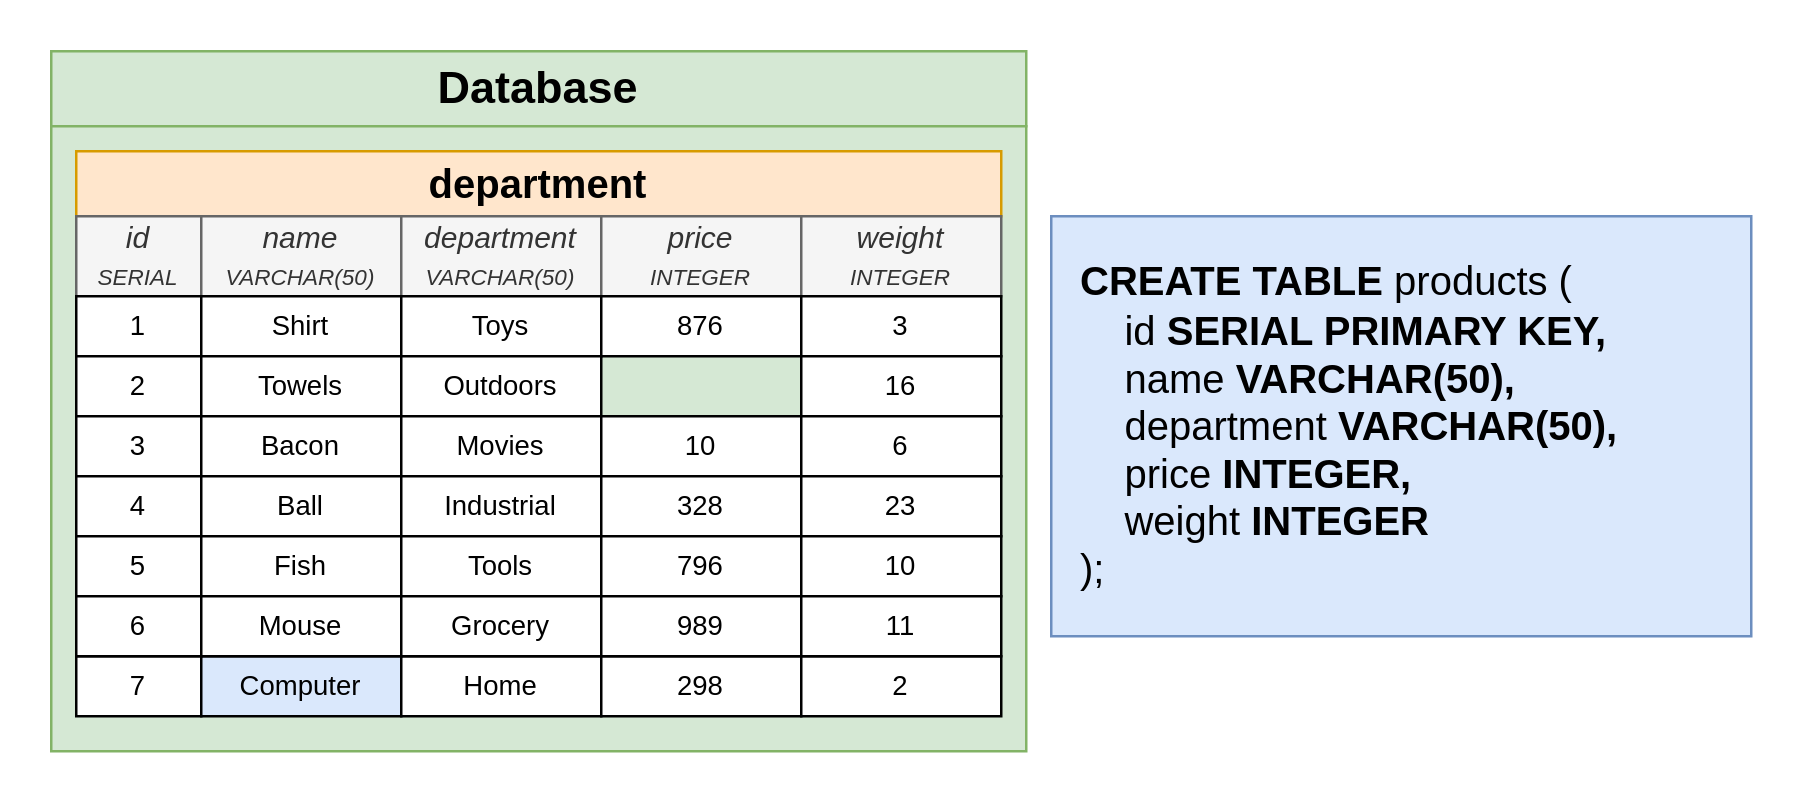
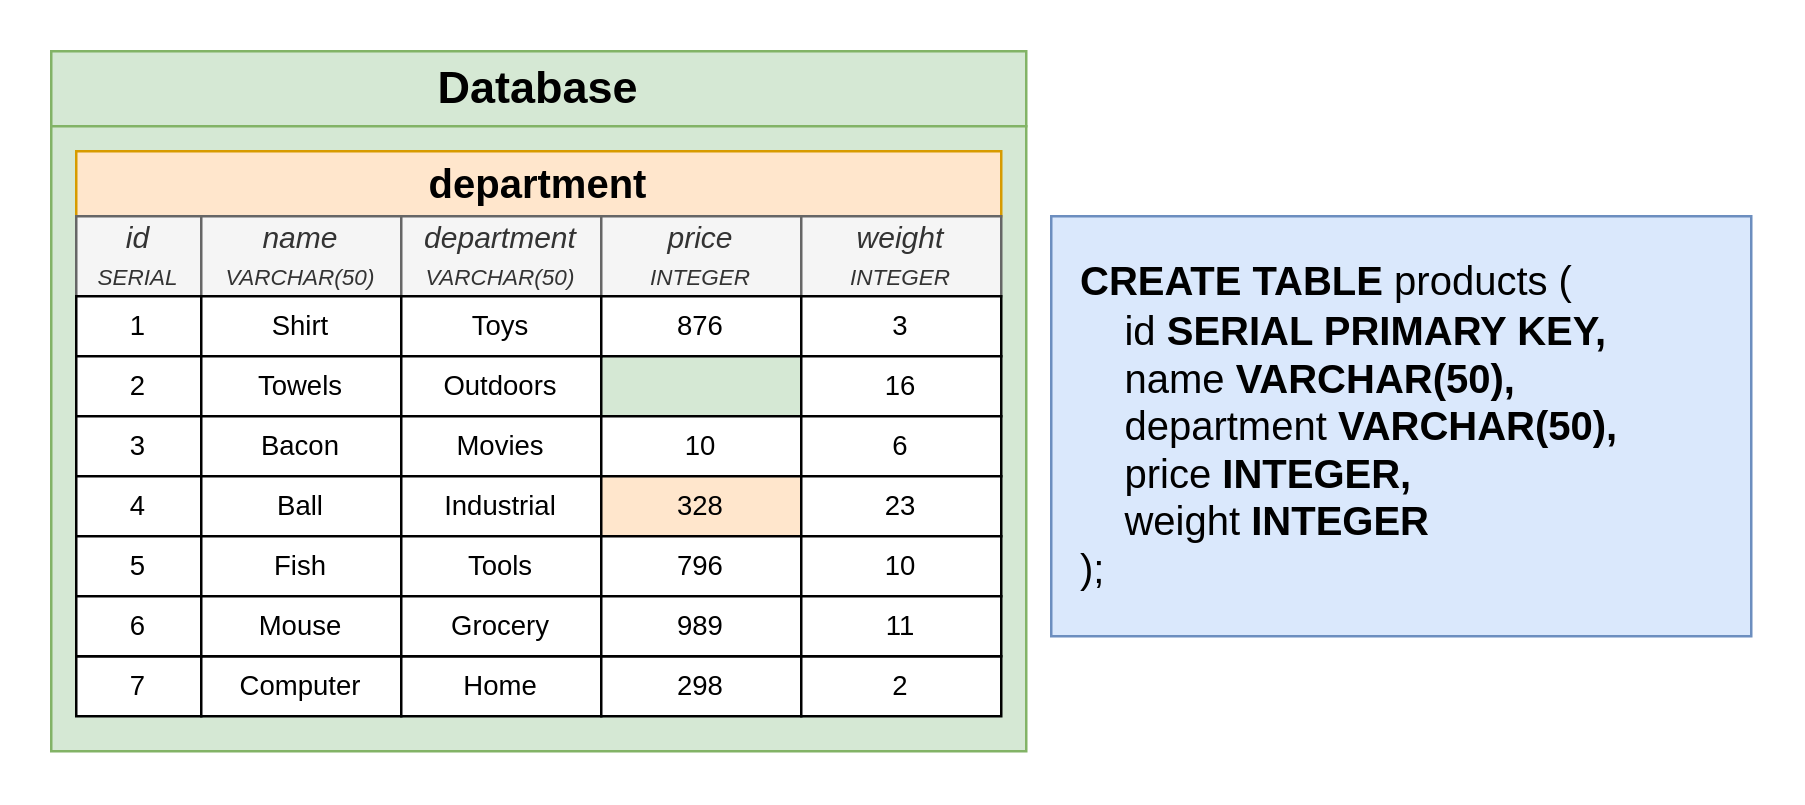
(701, 506) -> (701, 506)
(301, 686) -> (301, 686)
